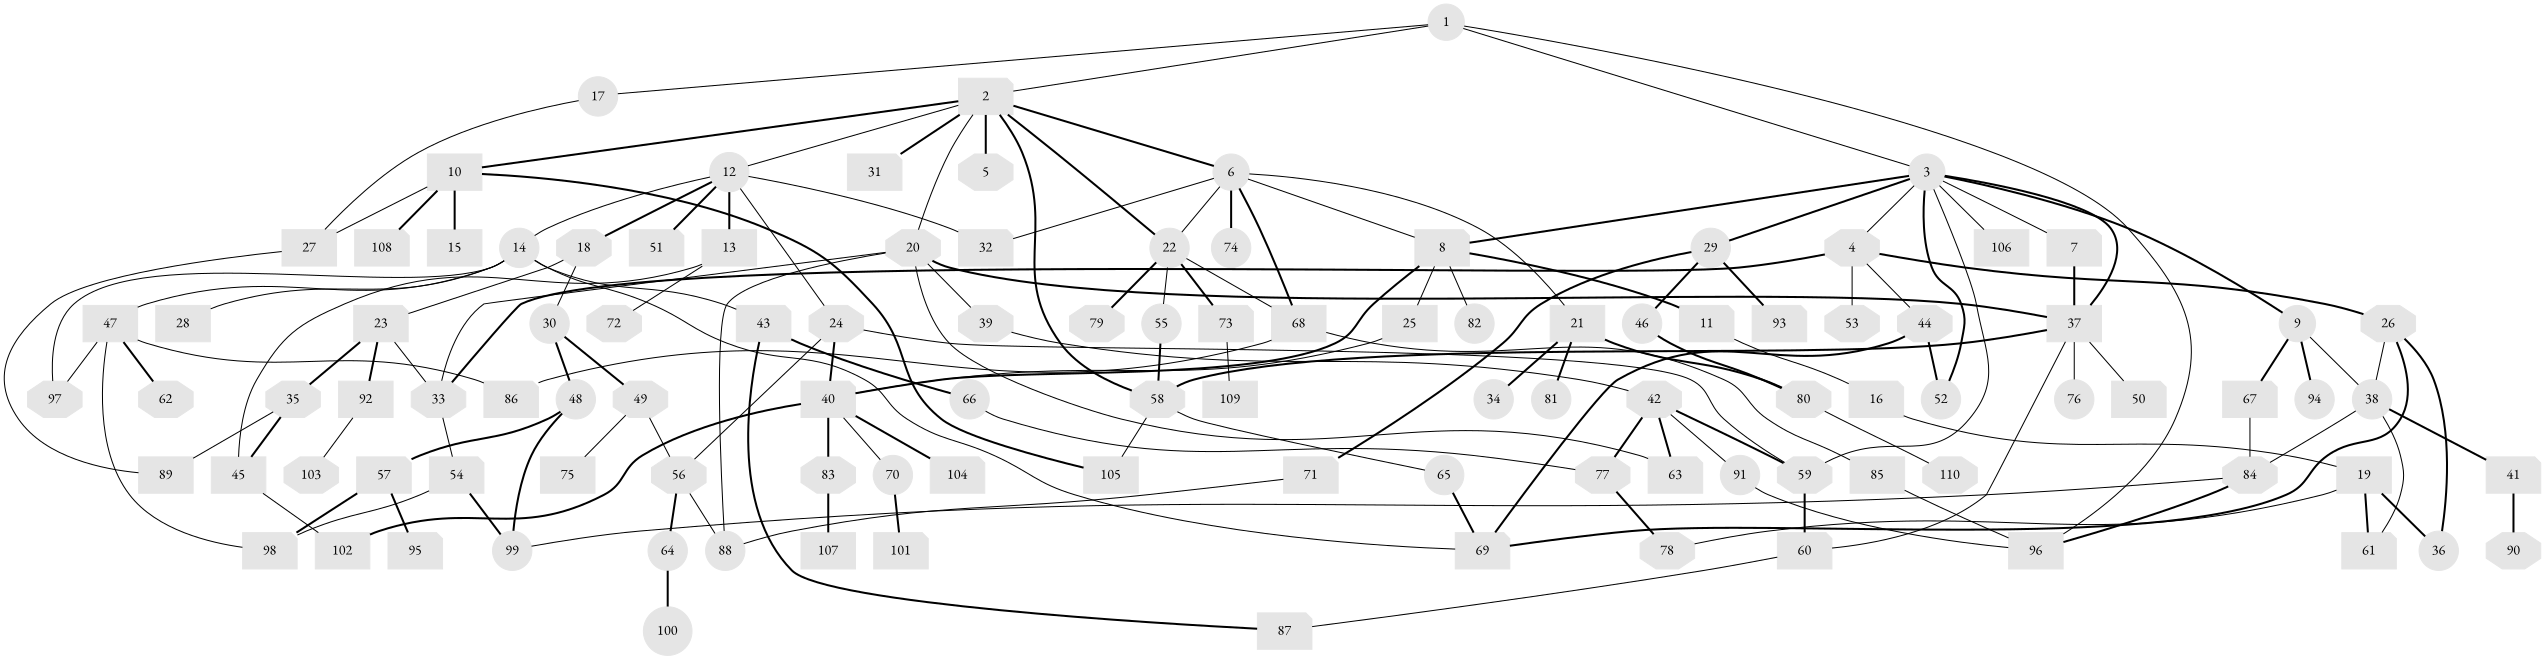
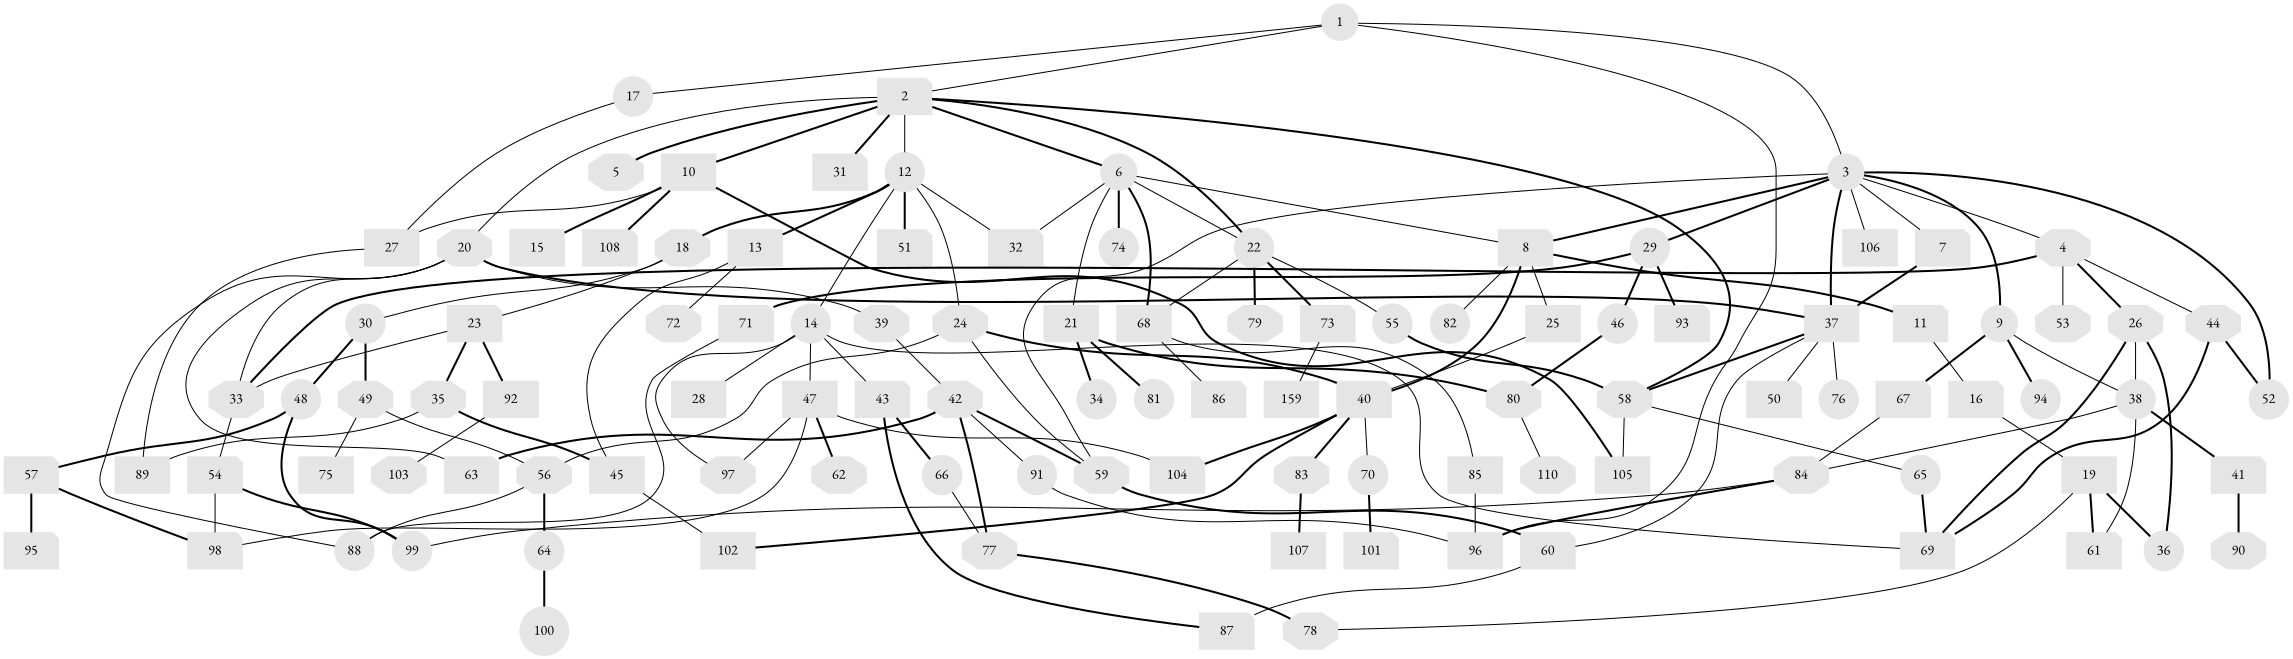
(311, 361) -> (985, 438)
(1230, 399) -> (1291, 399)
